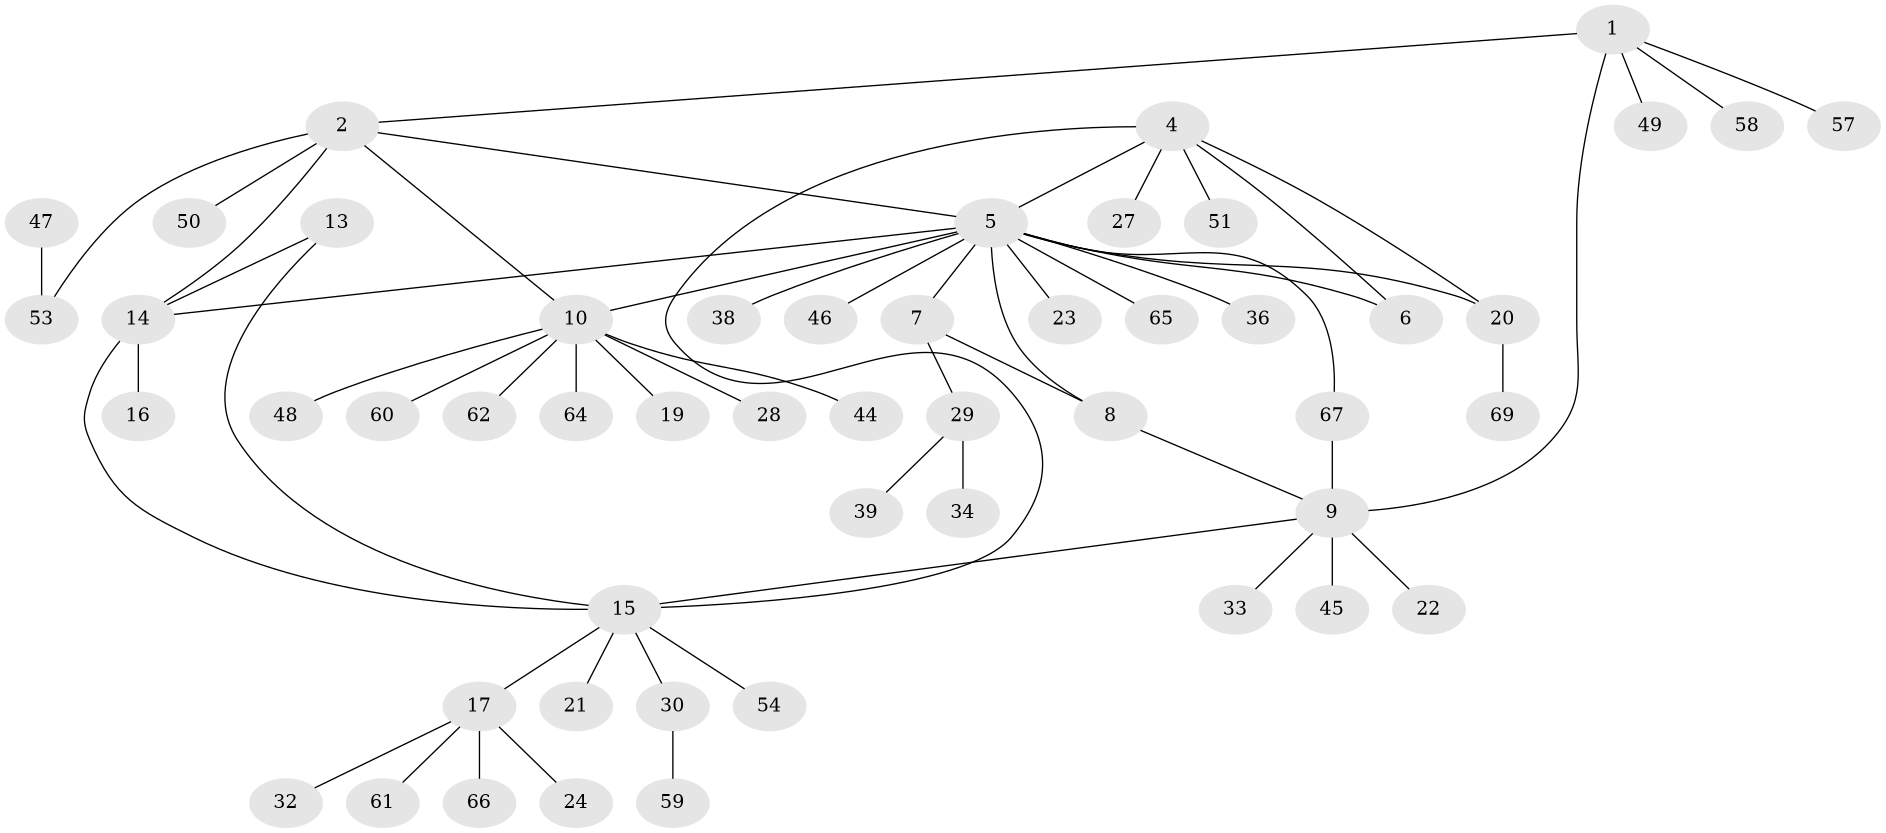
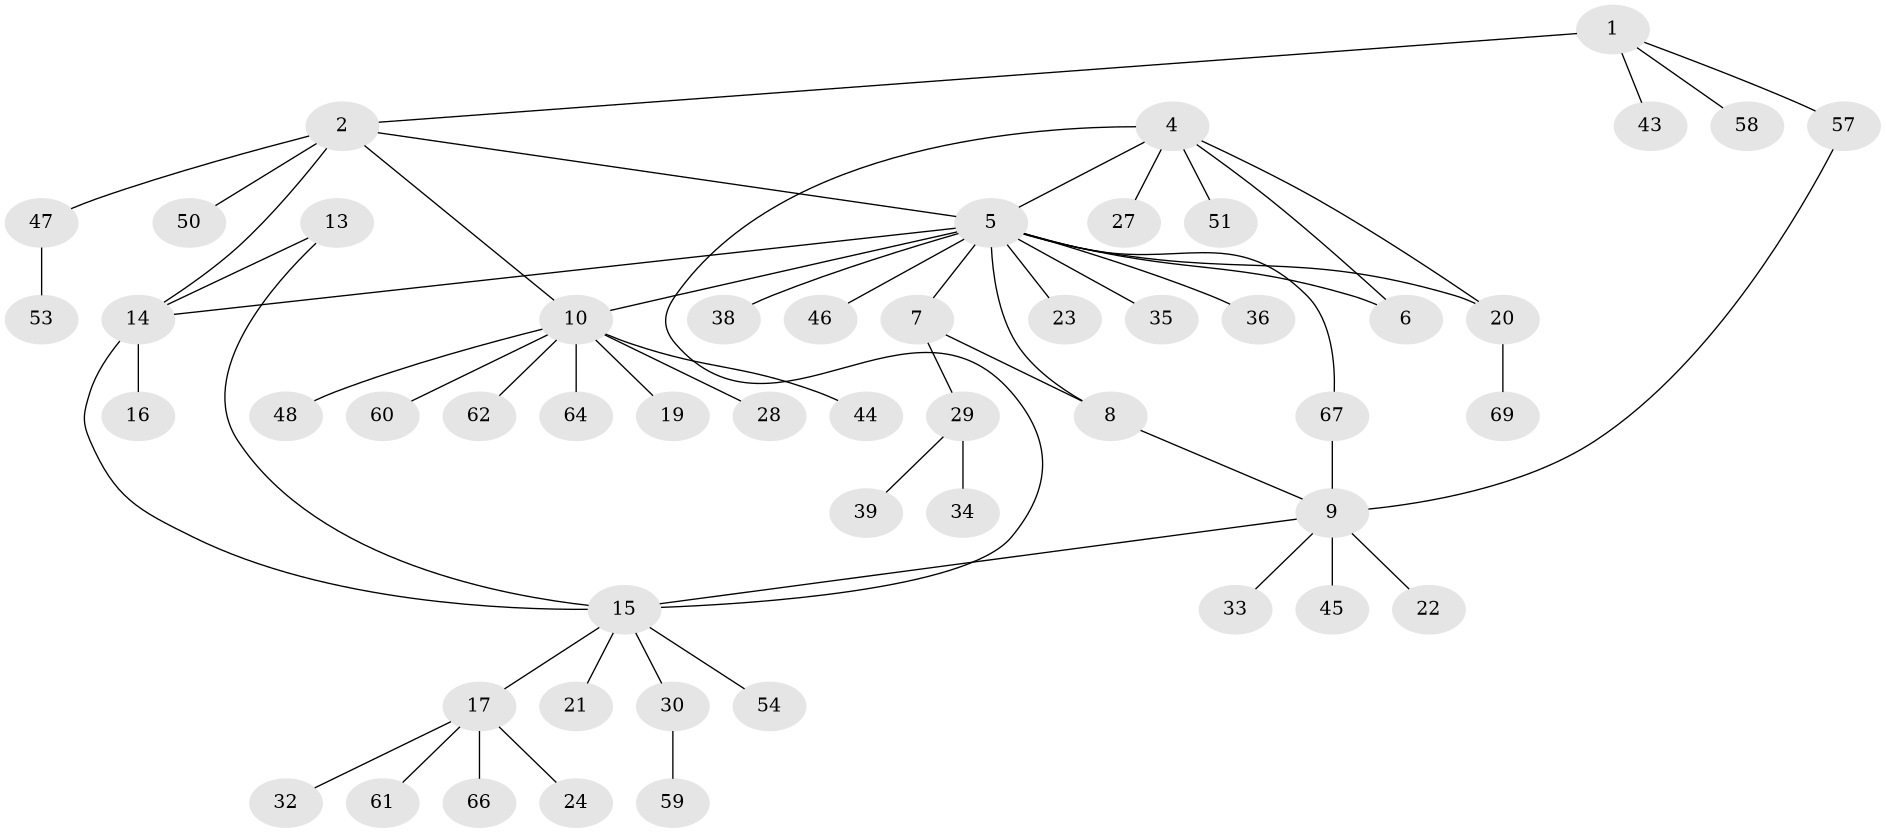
(1651, 126) -> (1651, 126)
(162, 186) -> (189, 169)
(1162, 320) -> (1162, 320)
(1578, 349) -> (1650, 397)
